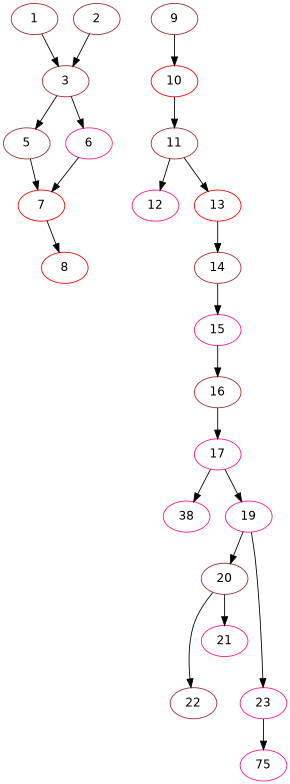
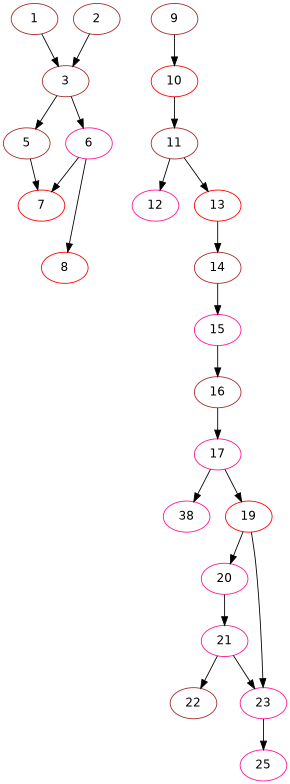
(52, 232) -> (78, 201)
(249, 517) -> (249, 517)
(225, 579) -> (225, 579)
(192, 633) -> (211, 668)
none -> (242, 668)
(263, 765) -> (263, 765)
